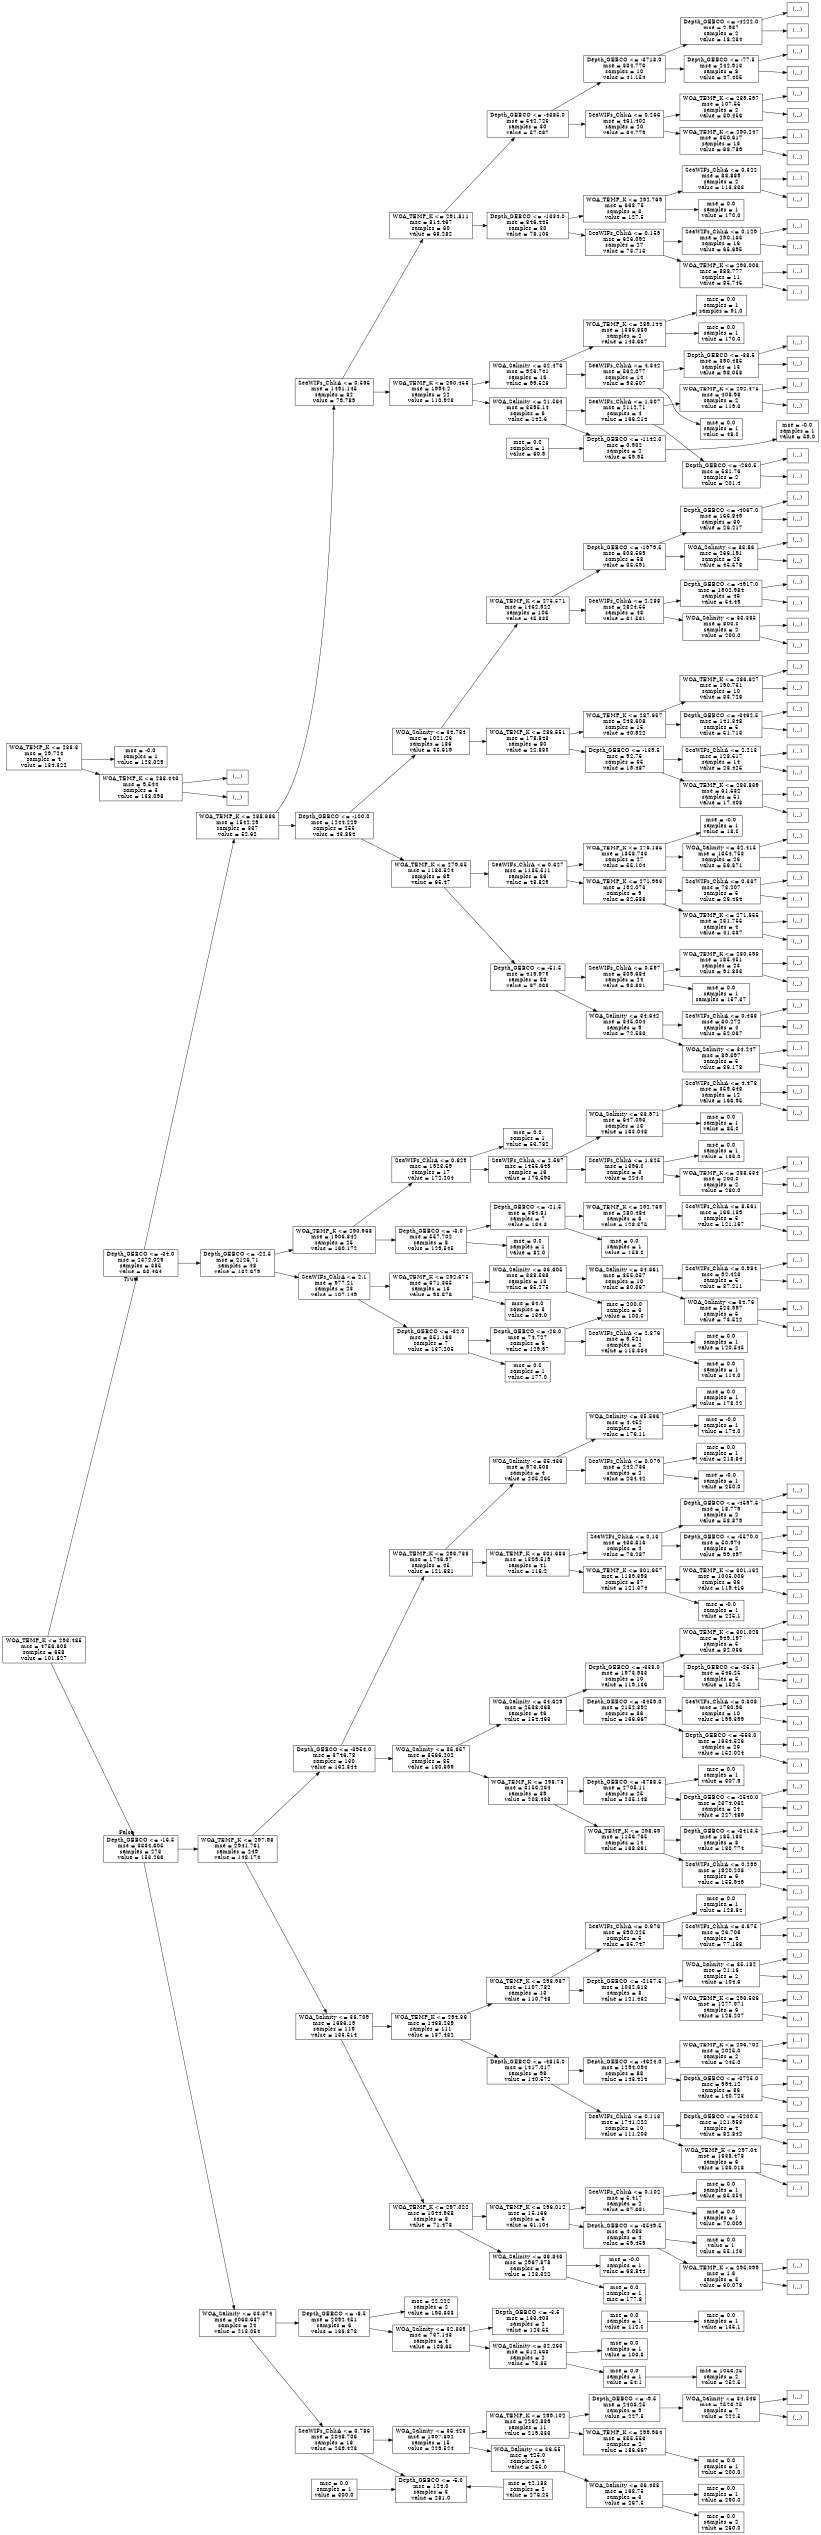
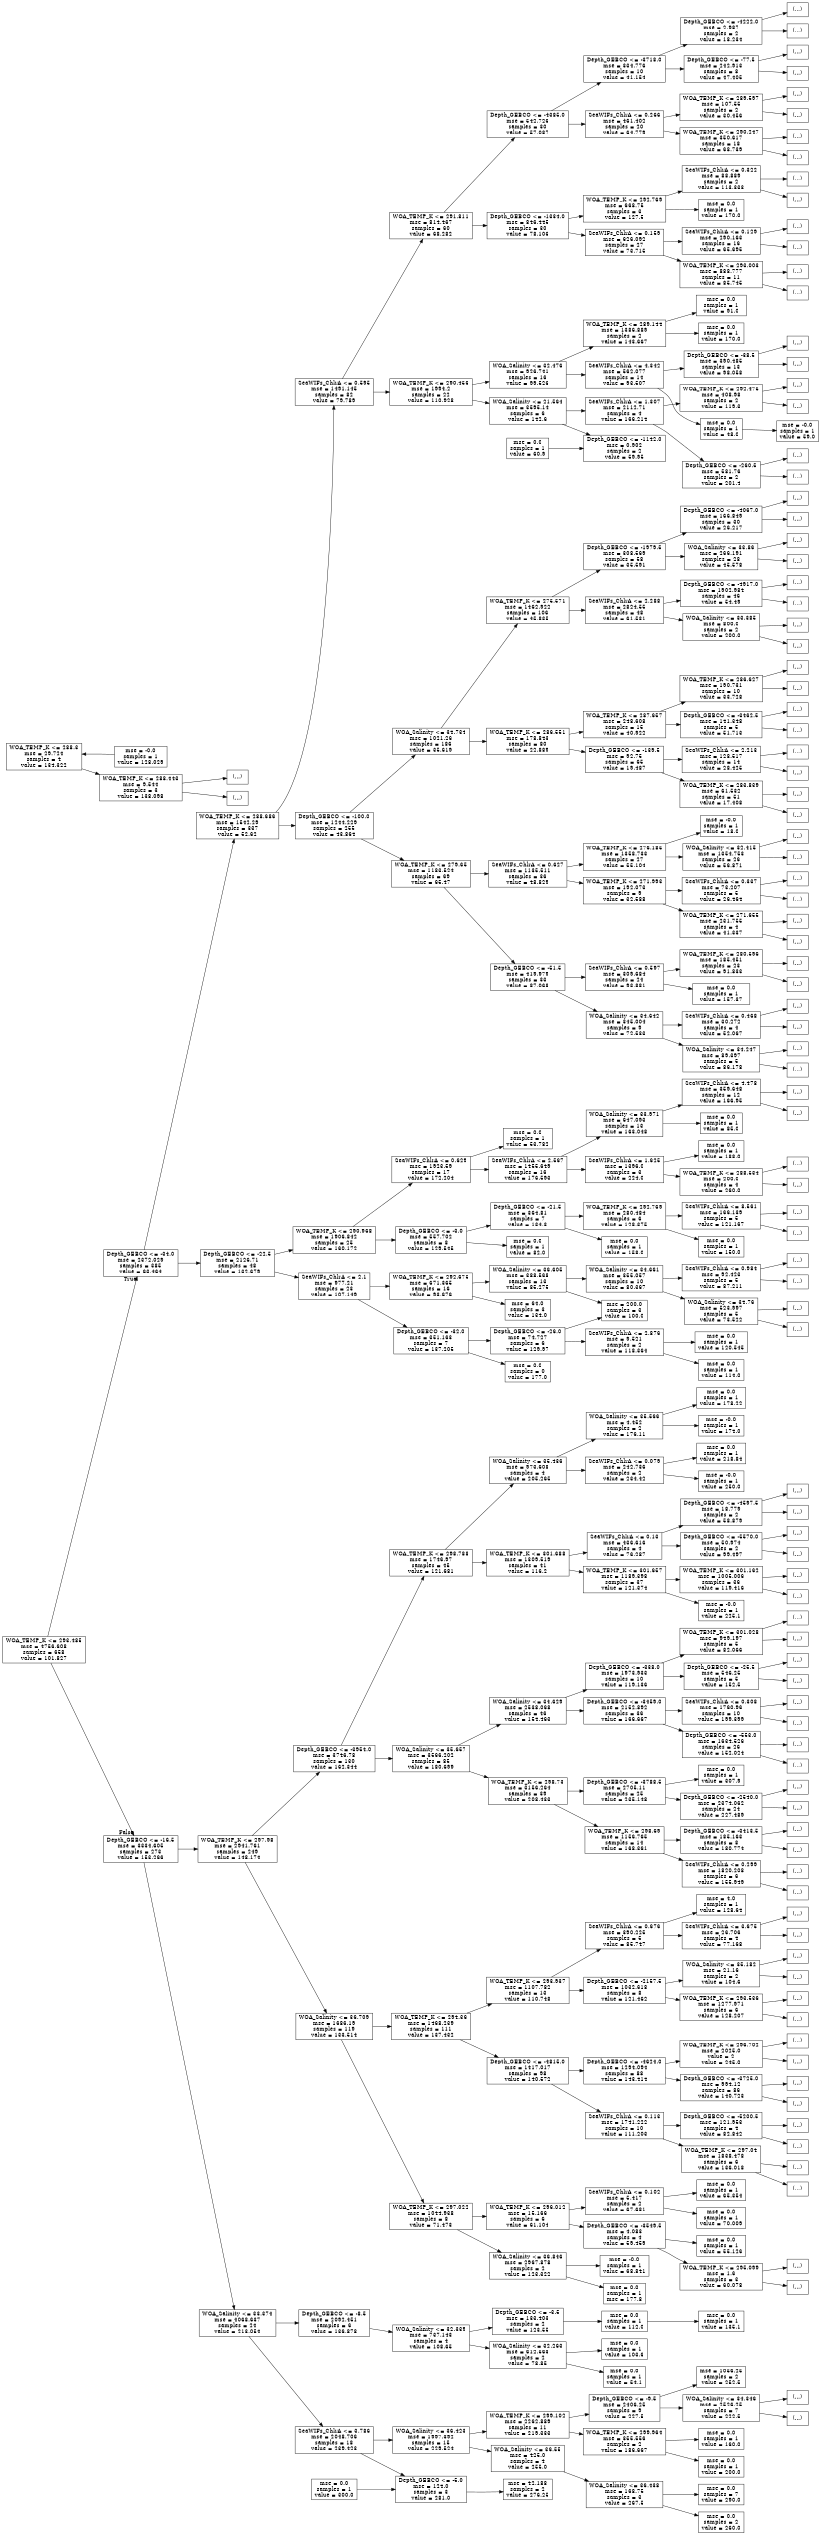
(721, 306) -> (721, 306)
(719, 448) -> (757, 430)
(96, 759) -> (100, 754)
(721, 994) -> (721, 994)
(721, 1182) -> (721, 1182)
none -> (721, 1247)
(528, 1372) -> (528, 1372)
(721, 1905) -> (721, 1905)
(721, 2054) -> (721, 2054)
(721, 2246) -> (721, 2246)
(625, 2266) -> (625, 2266)
(431, 2307) -> none
none -> (581, 2321)
(669, 2377) -> (676, 2391)
none -> (721, 2439)
(487, 2487) -> (483, 2492)
(721, 2495) -> (721, 2495)
